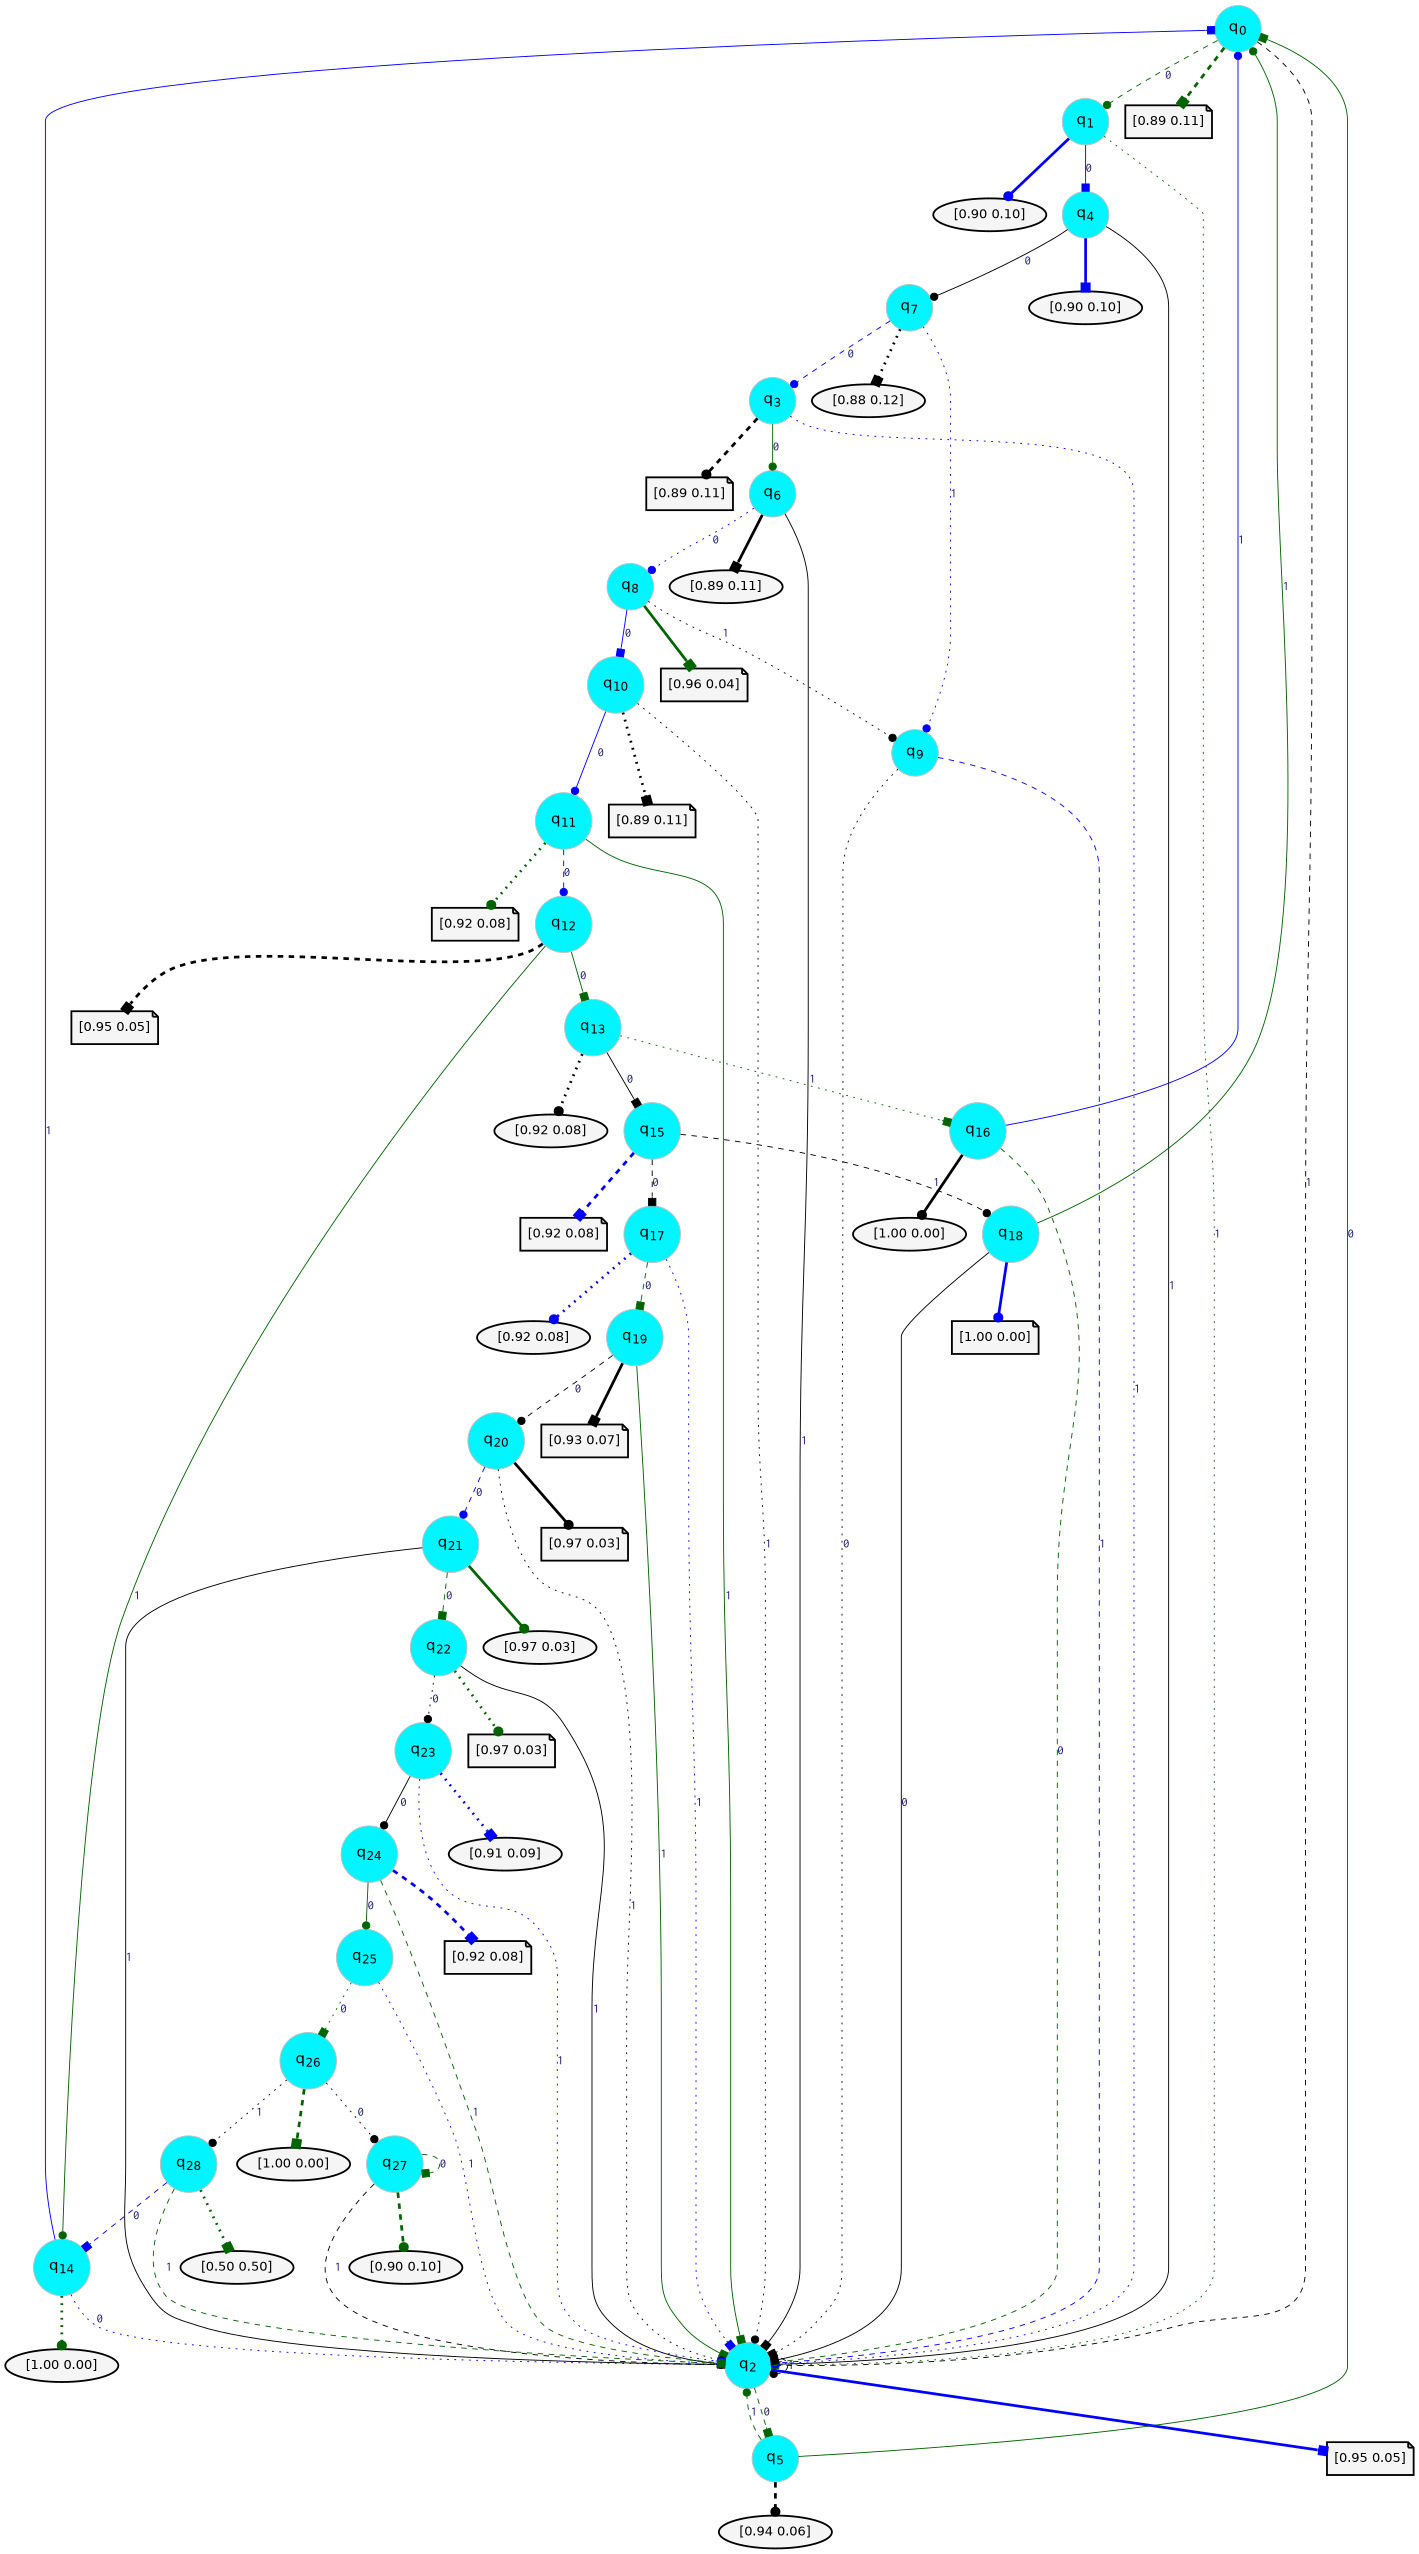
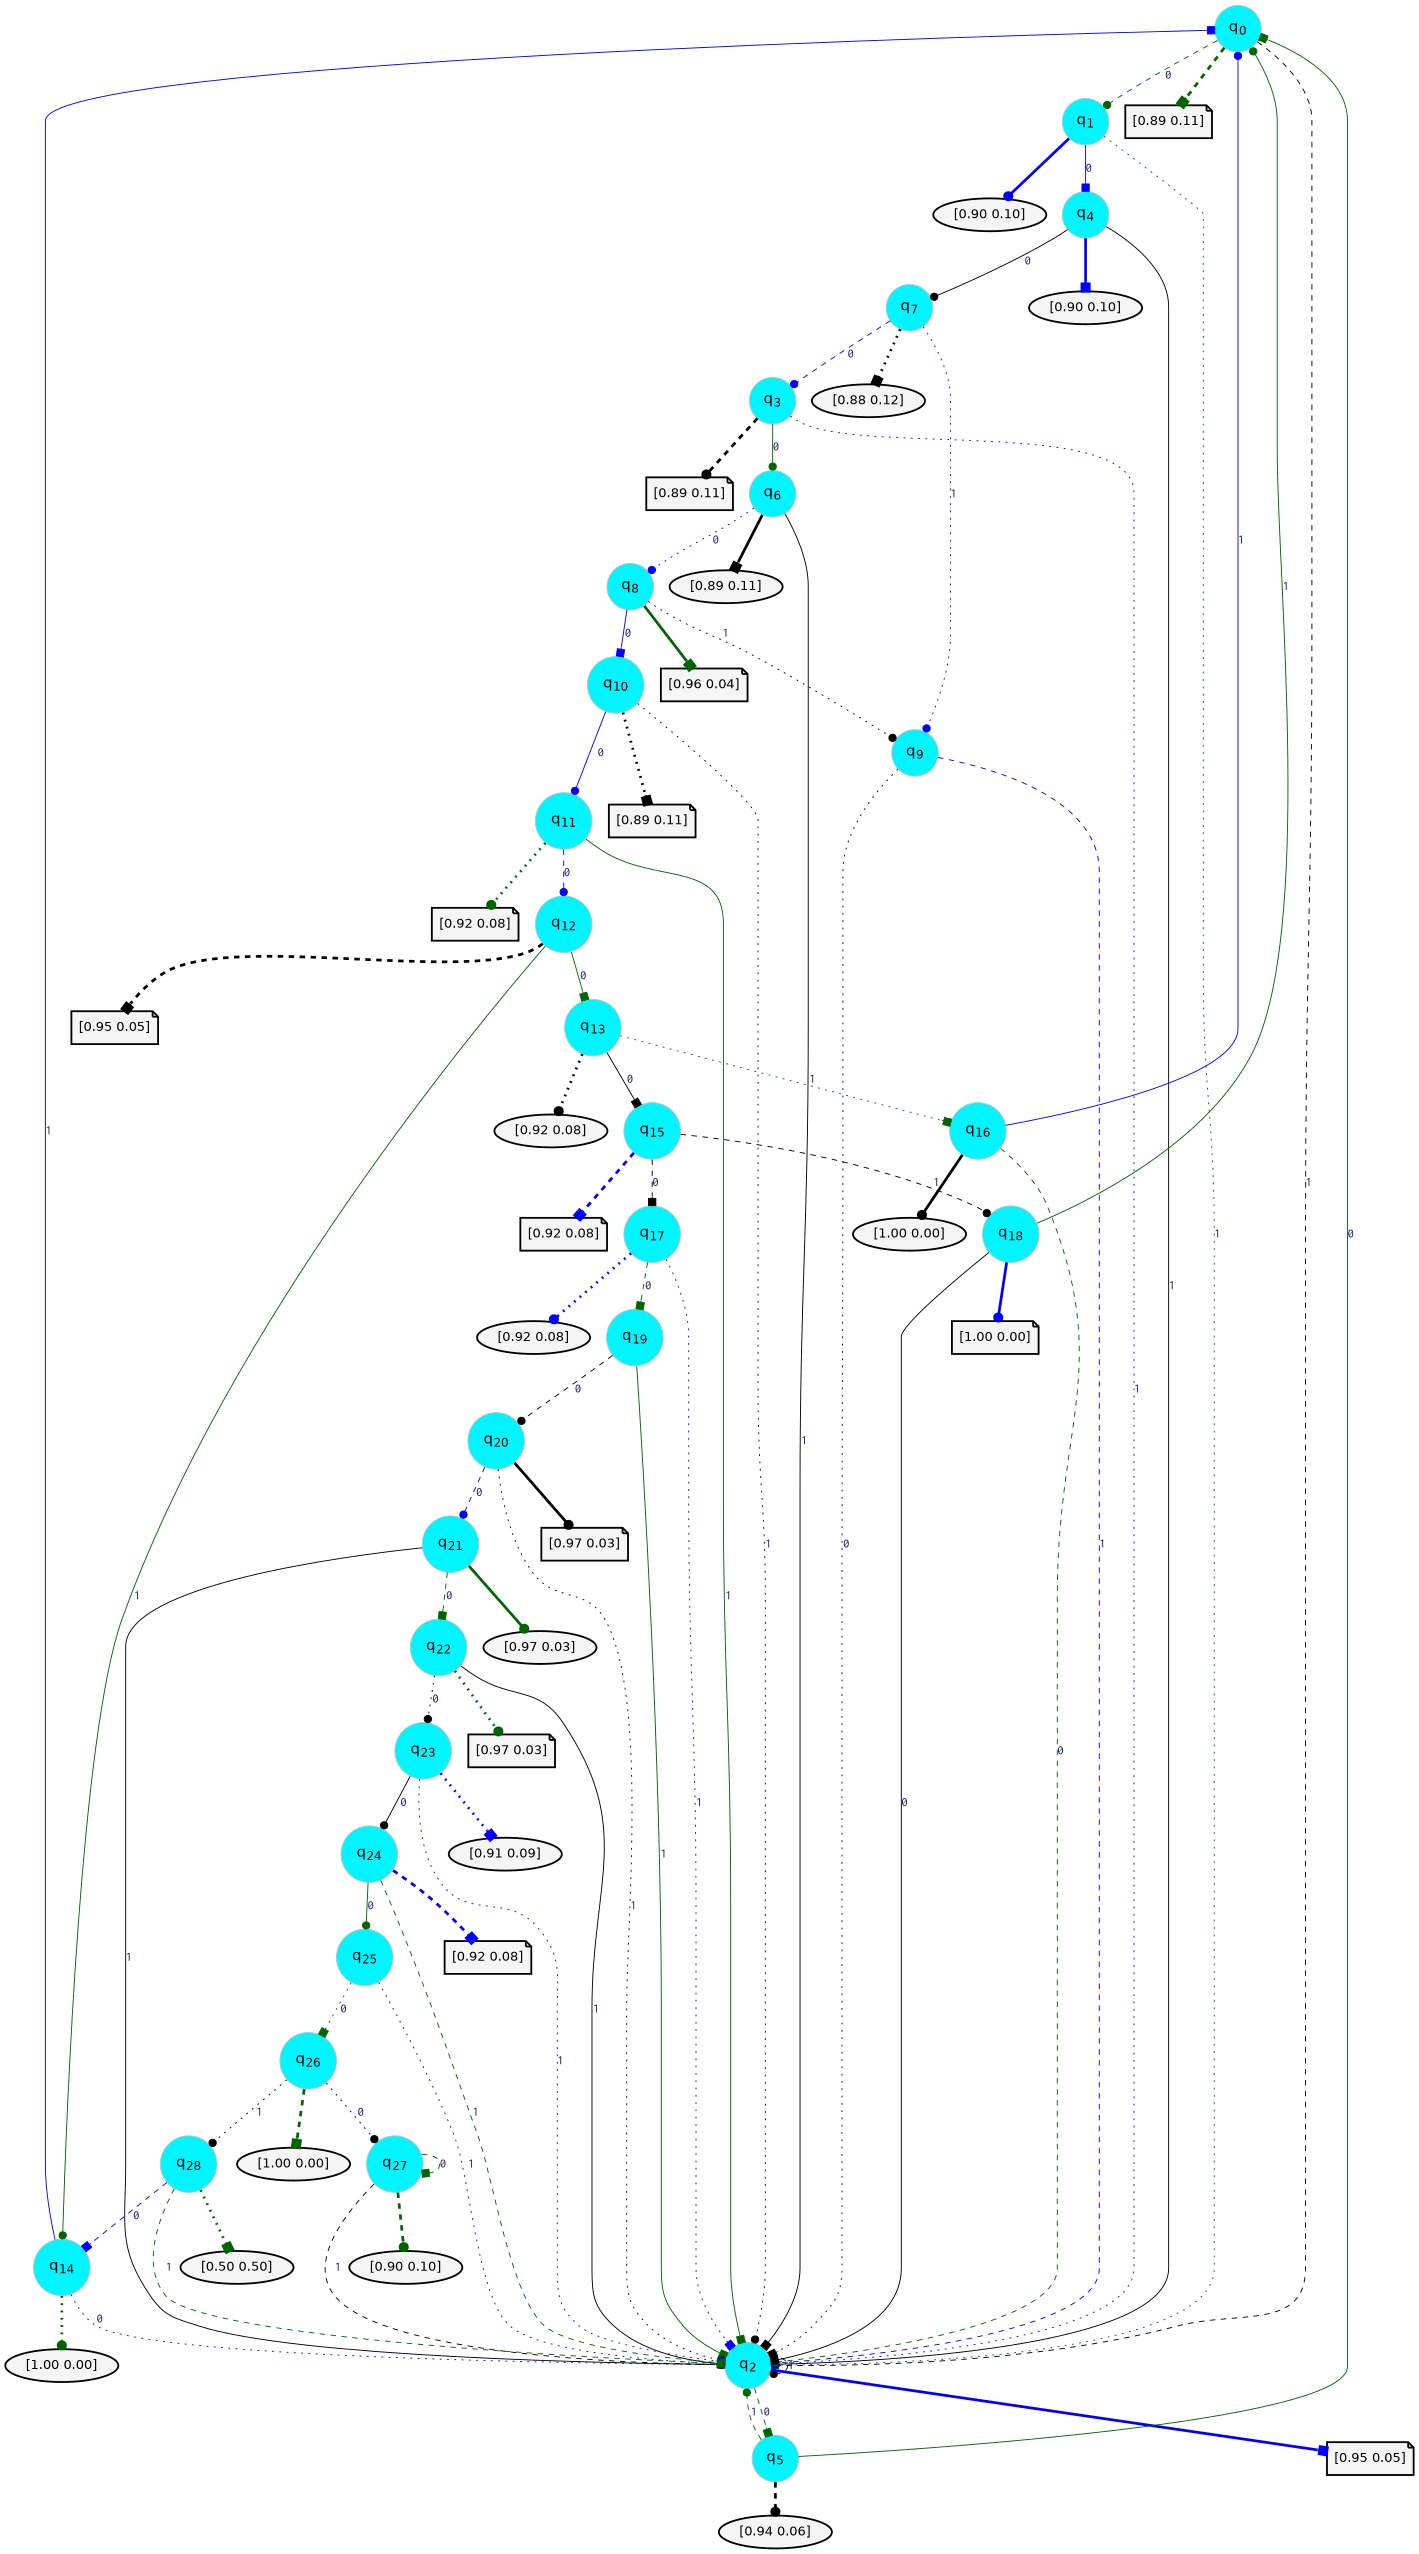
(585, 1441) -> none
